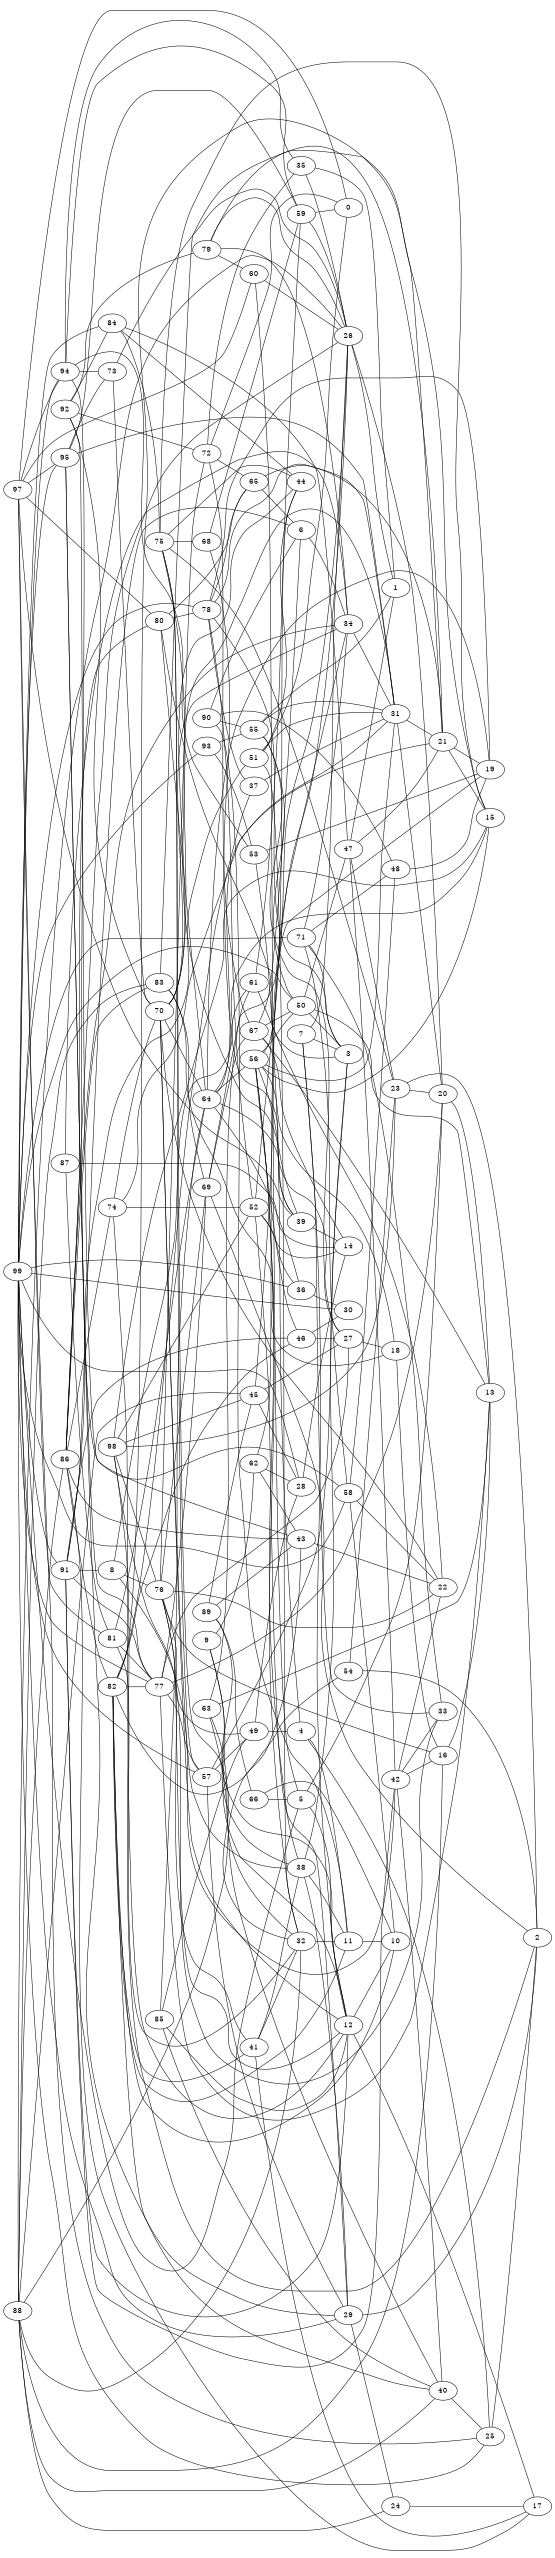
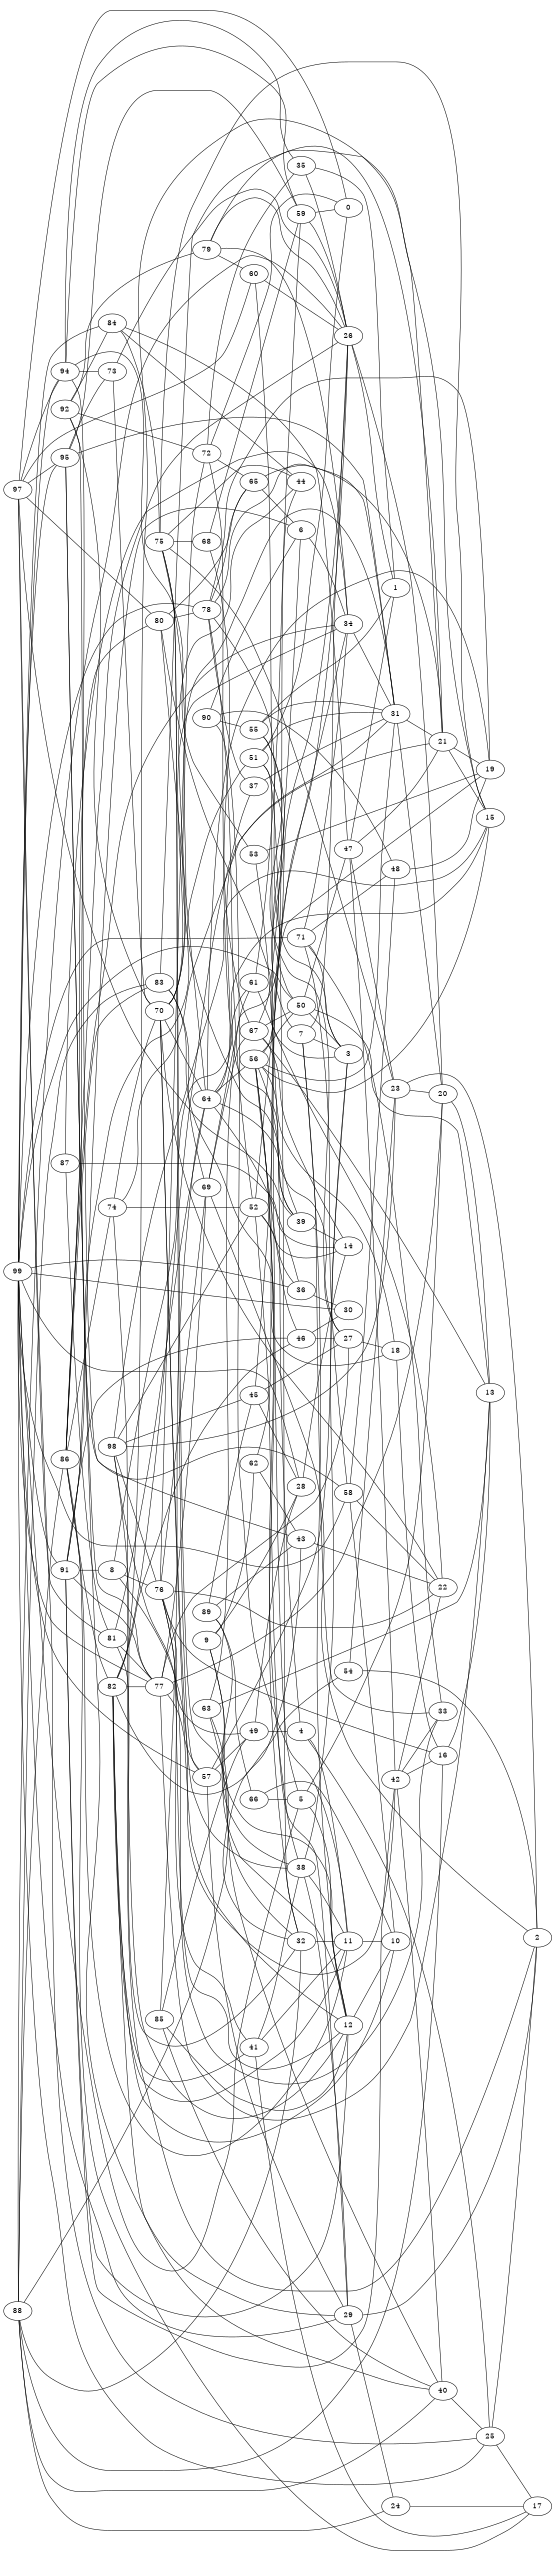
(285, 642) -> (278, 896)
(207, 746) -> none
(280, 1476) -> (262, 1563)
(170, 1531) -> (96, 1968)
(63, 1791) -> none
(278, 1994) -> (305, 1990)
(452, 2262) -> (514, 2471)
